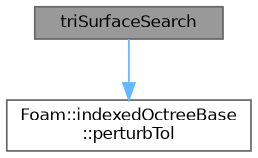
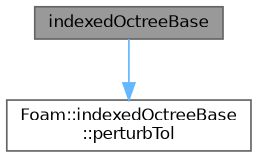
(129, 23) -> (129, 23)
